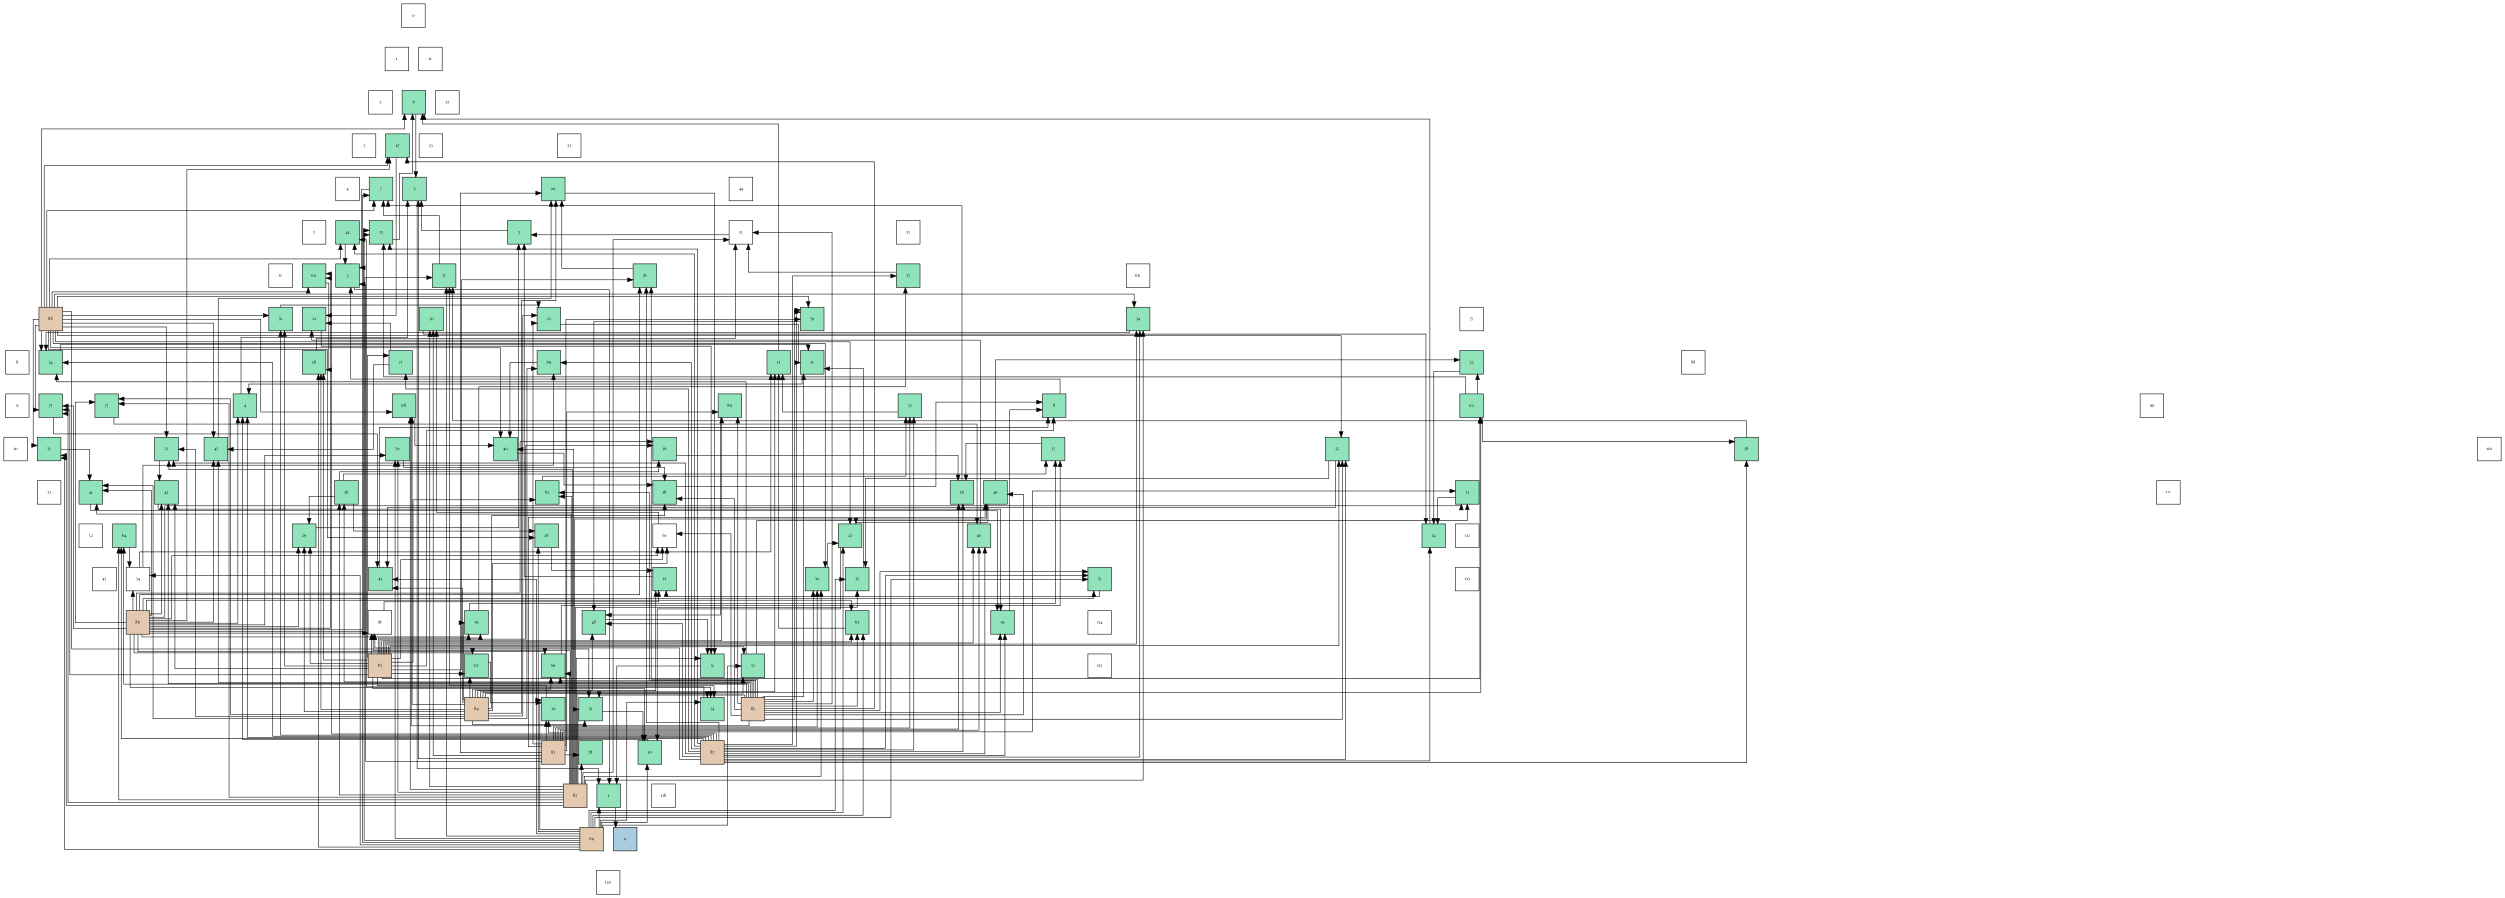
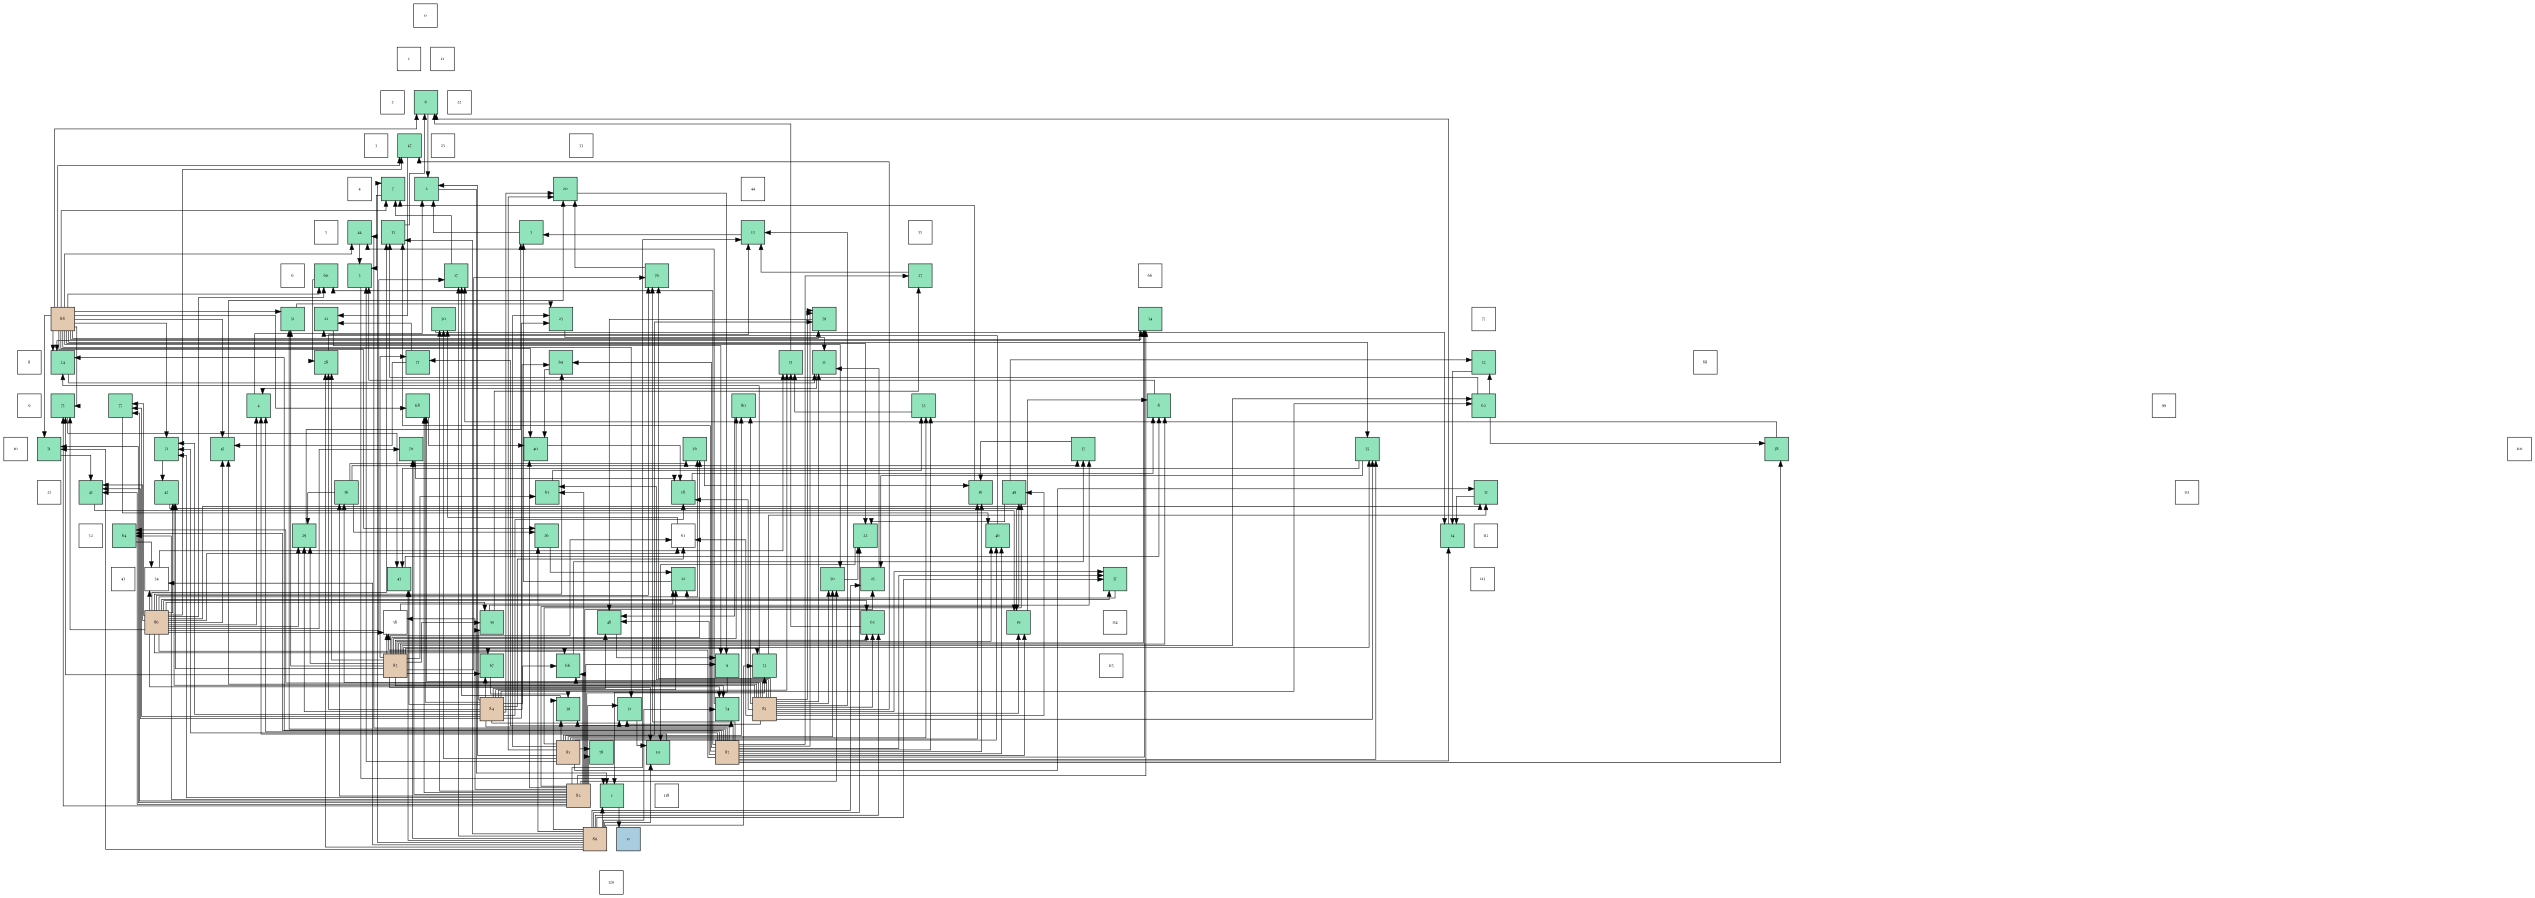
(741, 232) -> (753, 232)
(340, 465) -> (562, 539)
